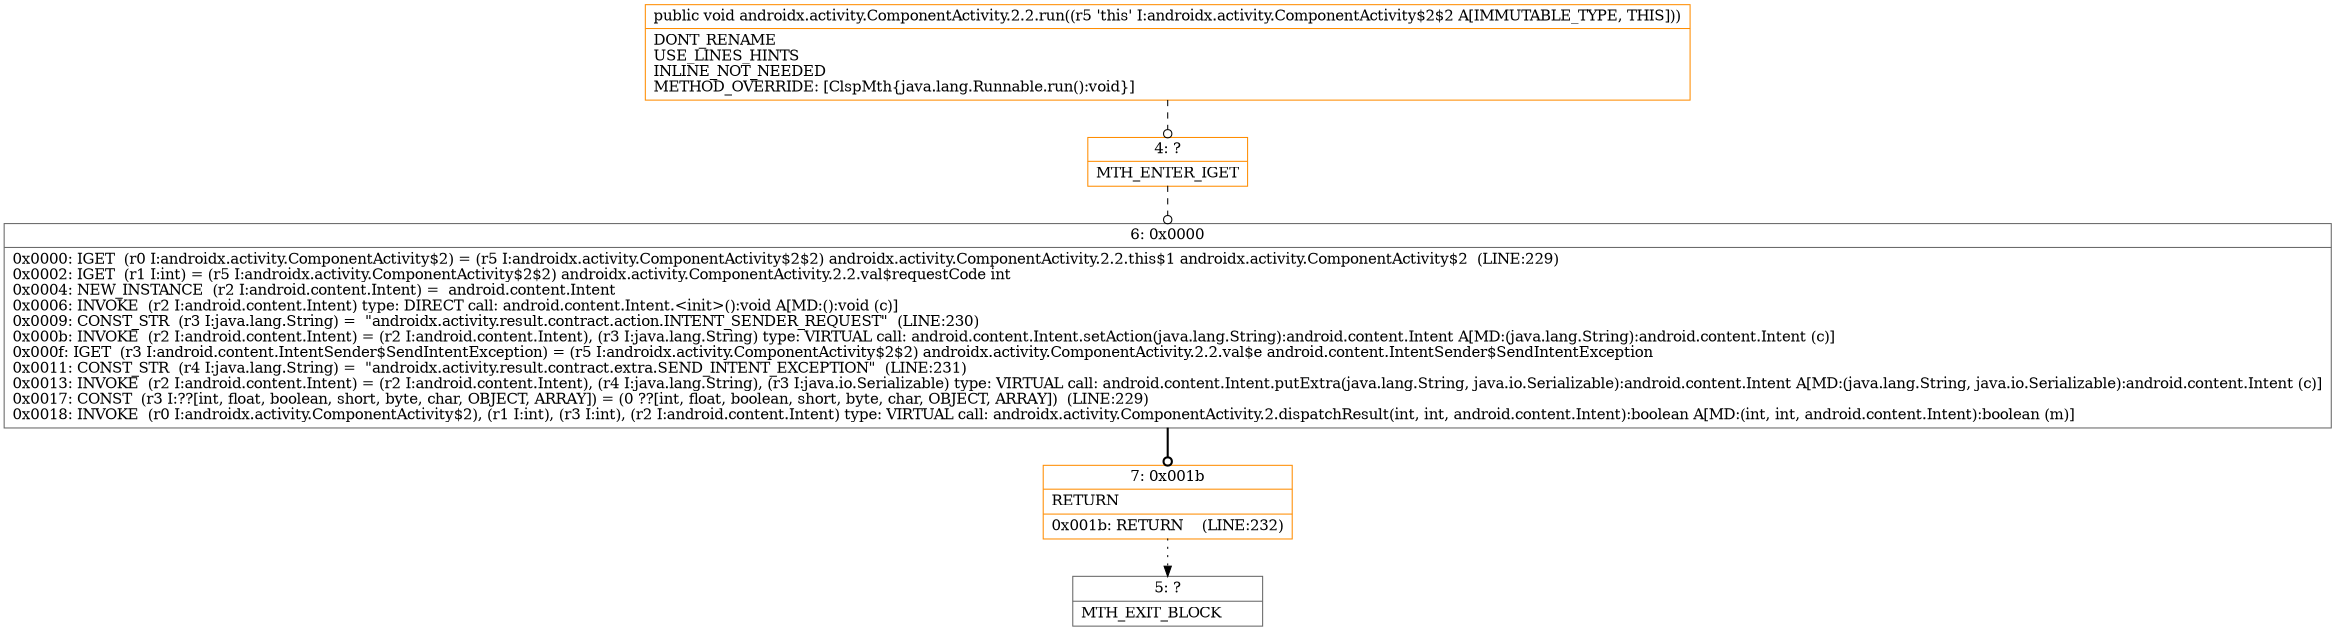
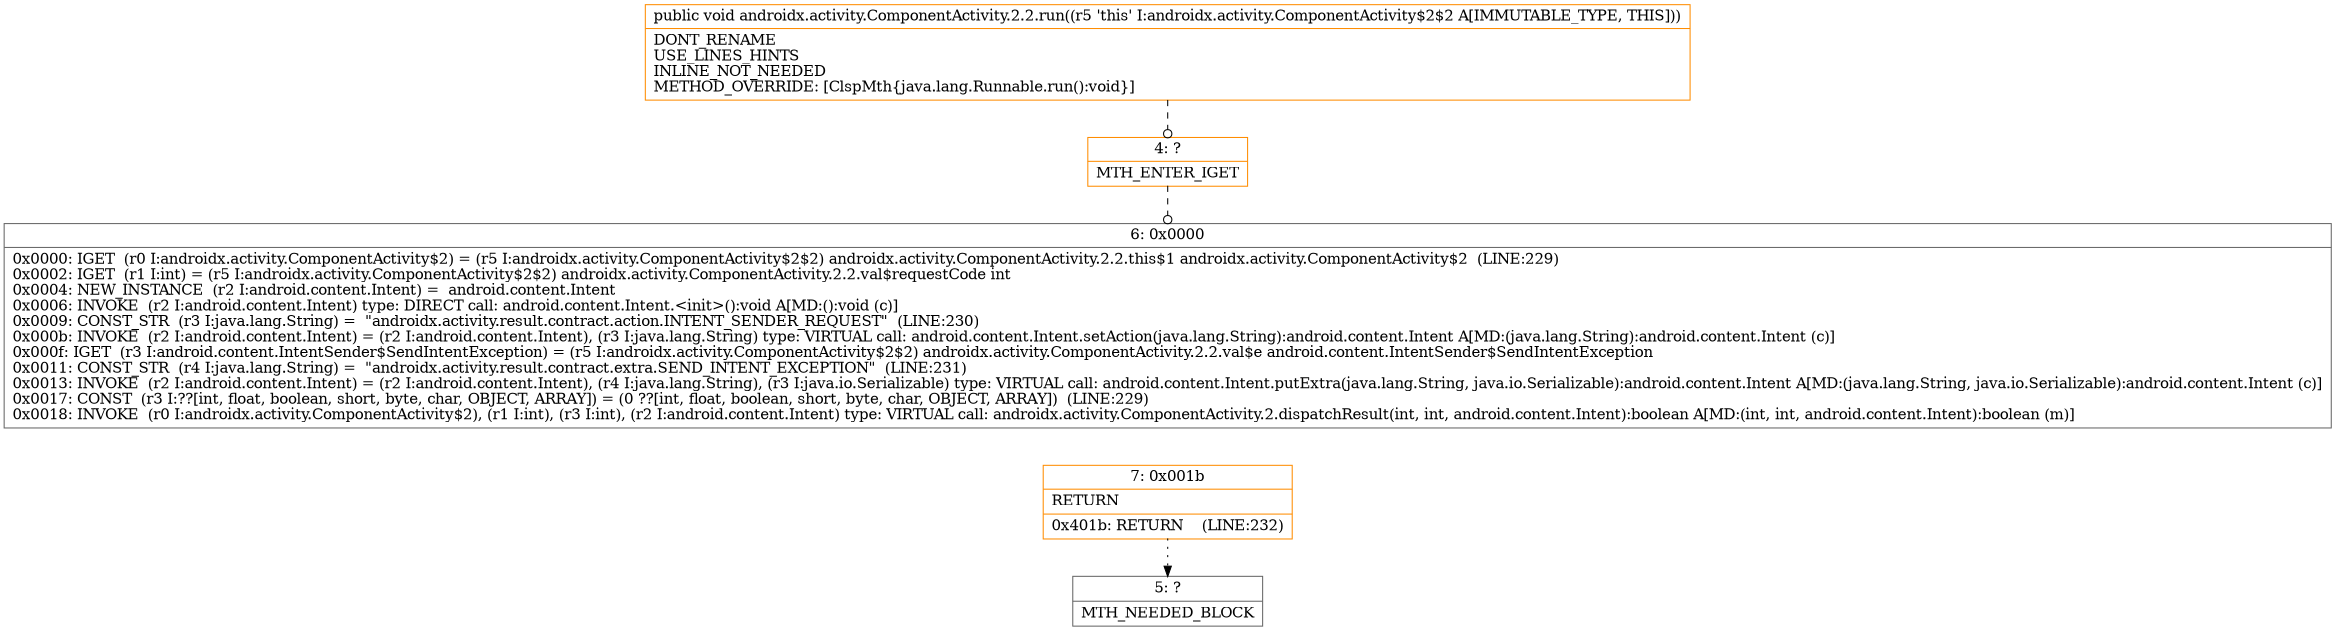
(1168, 442) -> none
(1168, 526) -> (1168, 526)
(1152, 613) -> (1168, 613)
